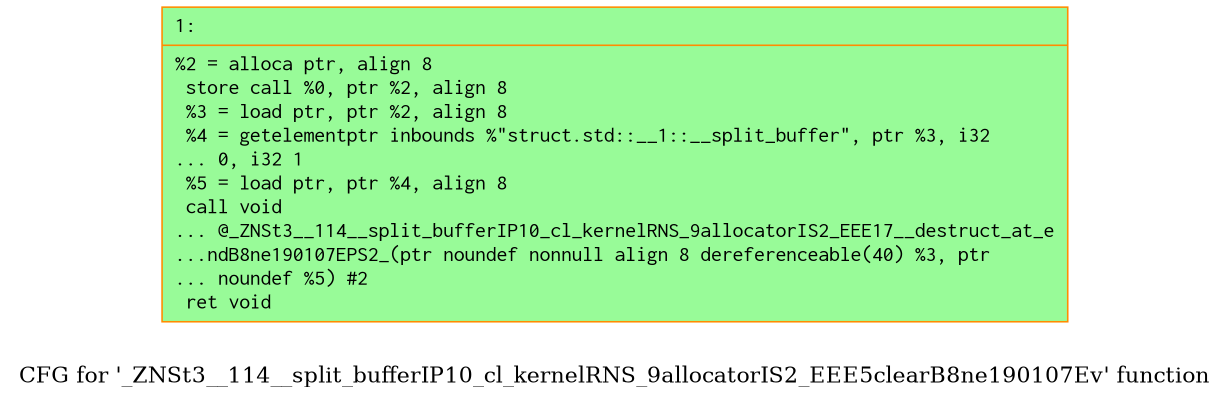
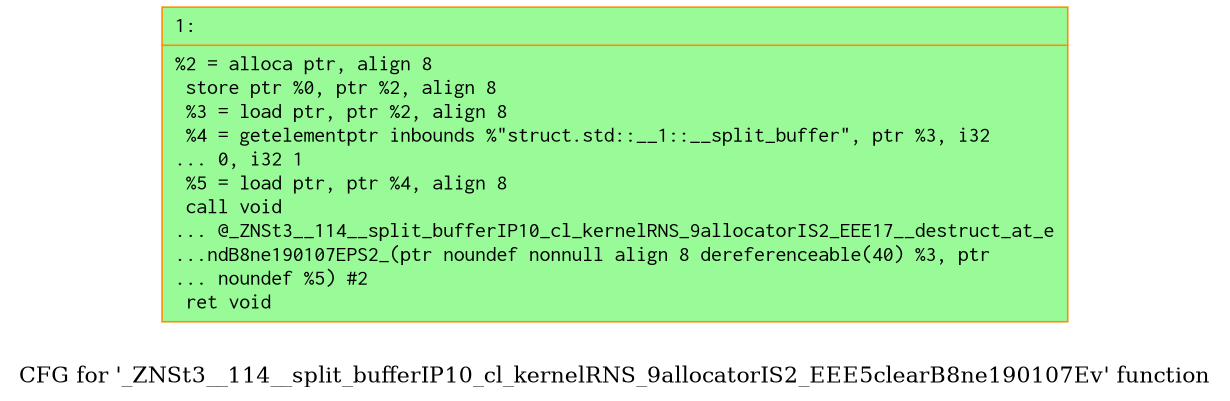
(342, 87) -> (336, 87)
